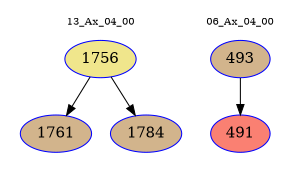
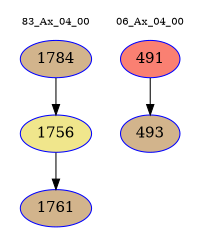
(101, 22) -> (56, 22)
(240, 91) -> (150, 91)
(120, 92) -> (56, 91)
